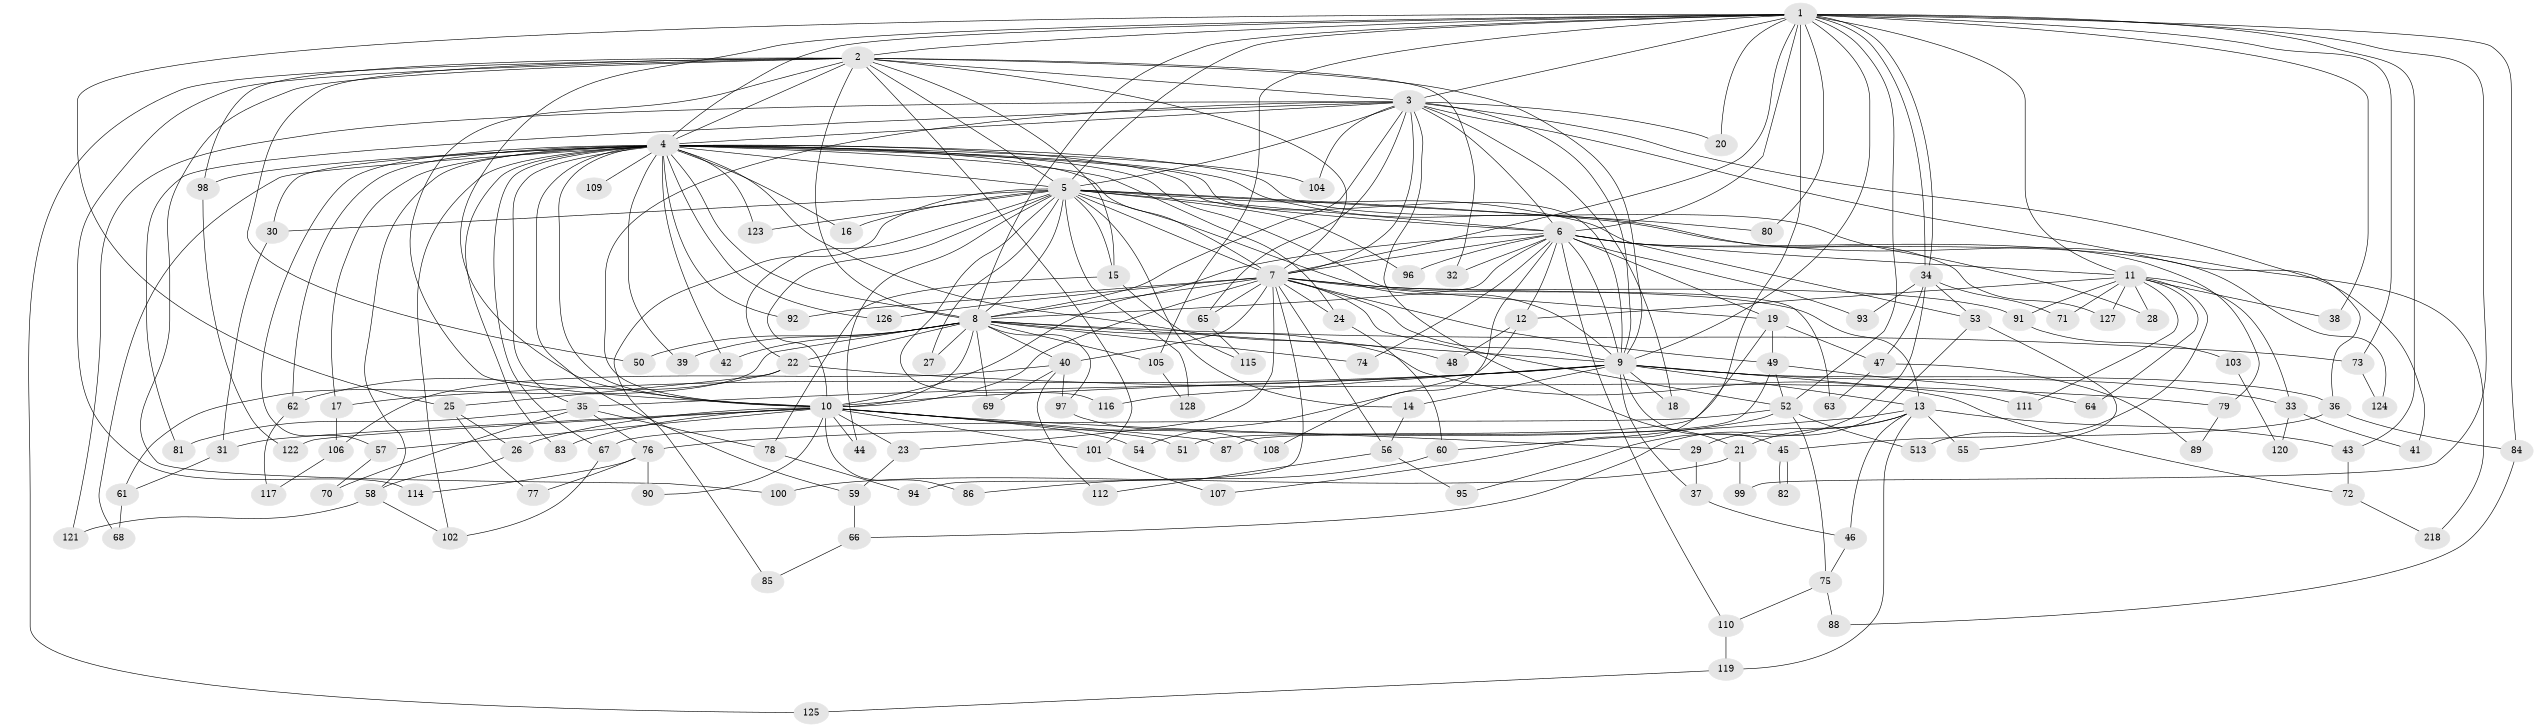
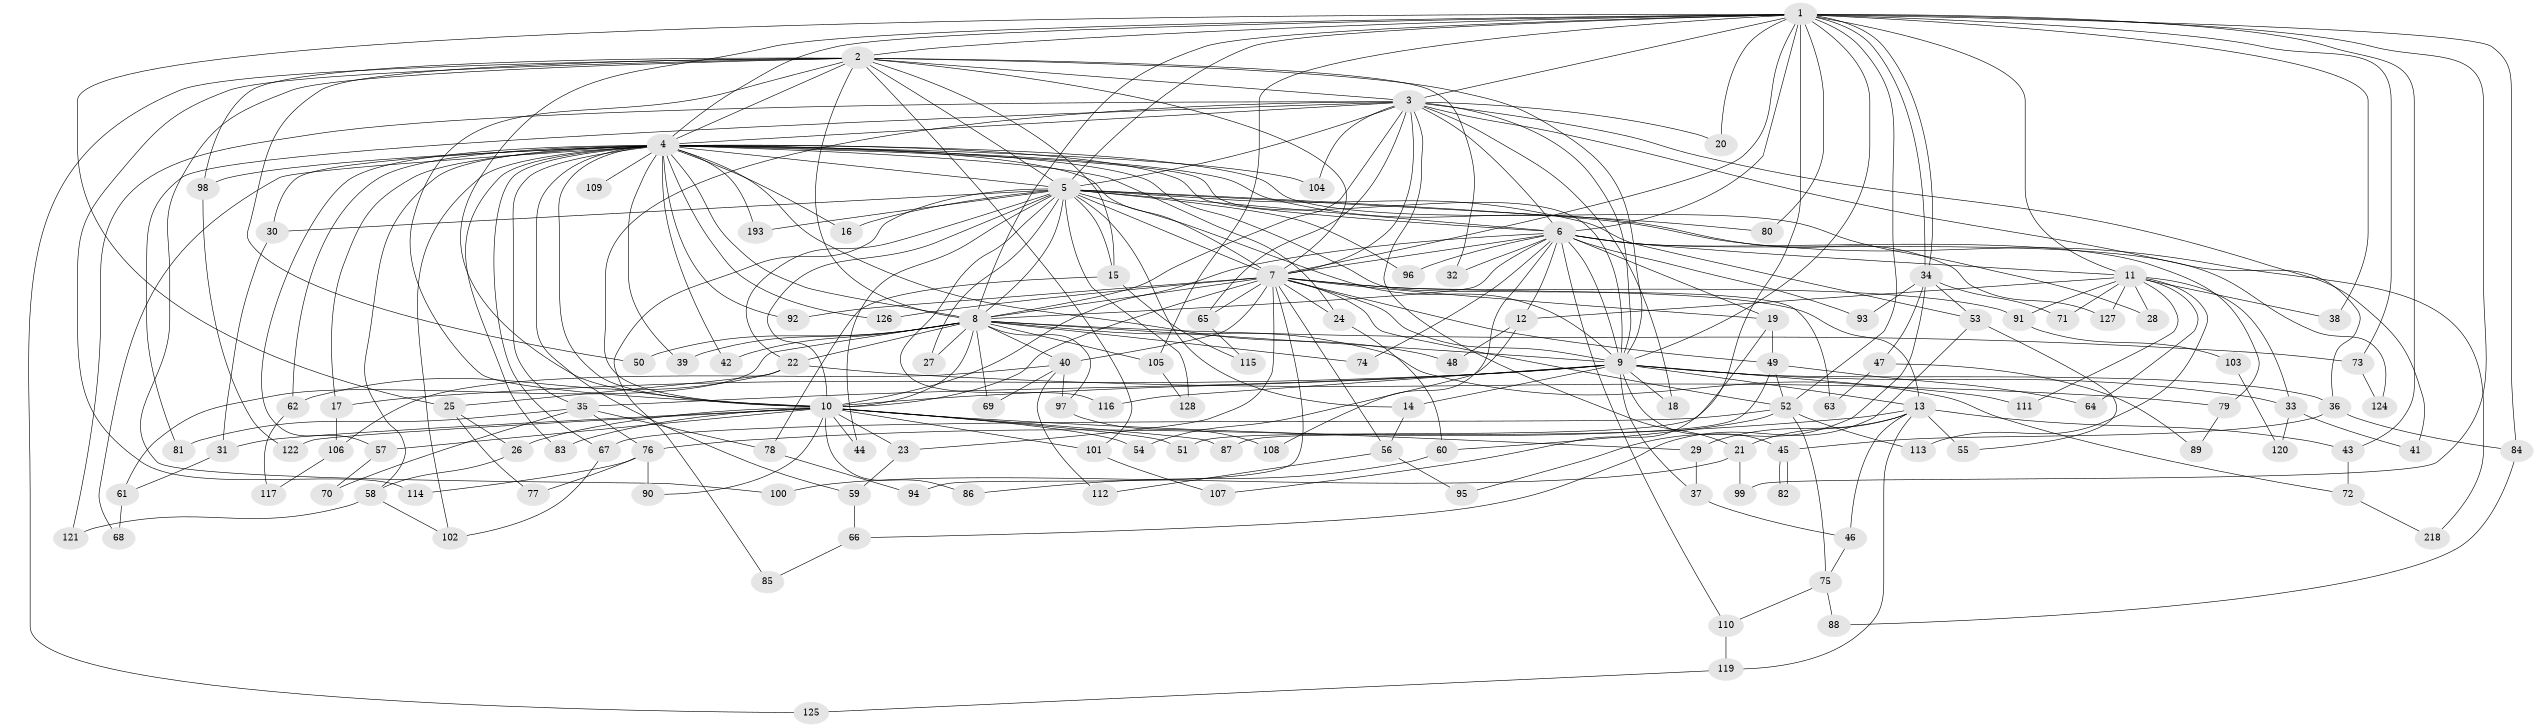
(755, 232) -> (755, 232)
(1826, 342) -> none
(1918, 451) -> (1918, 451)
